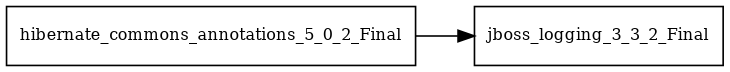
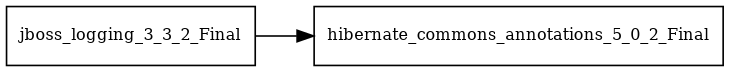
(437, 36) -> (276, 36)
